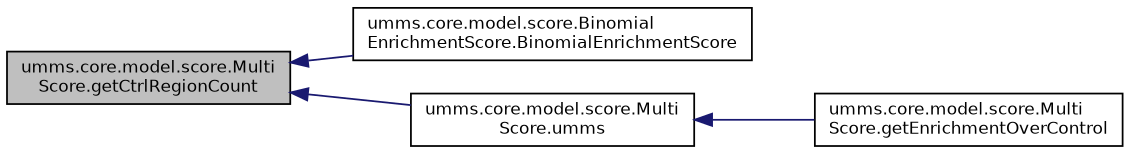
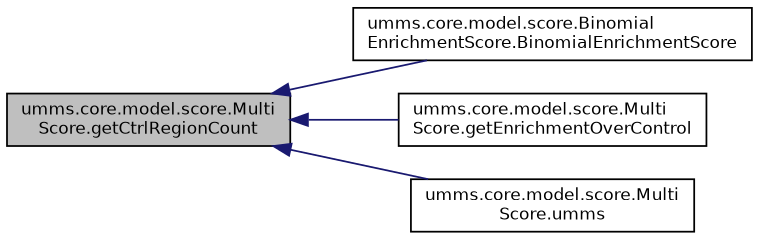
(763, 120) -> (354, 120)
